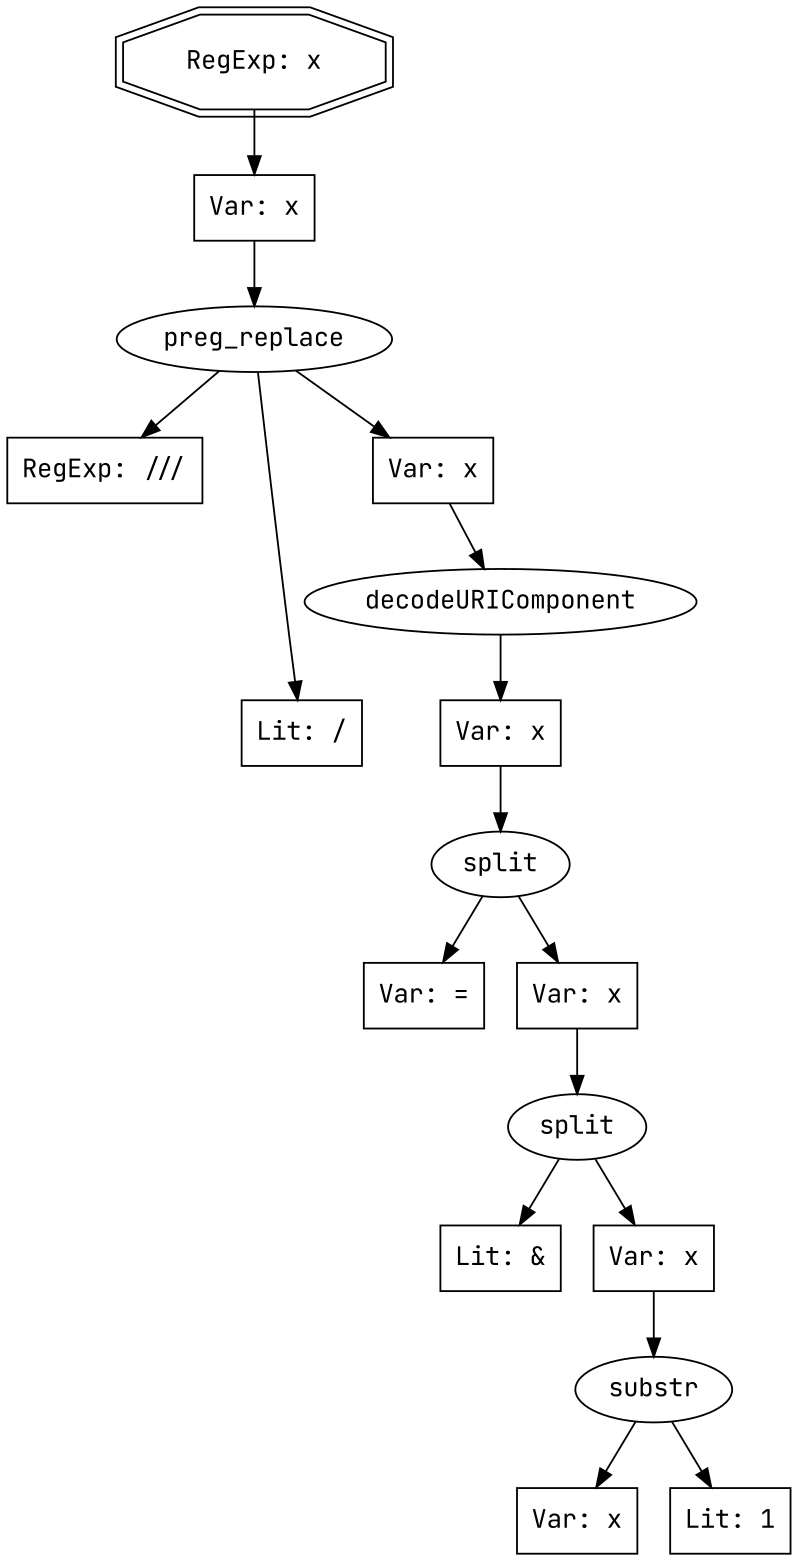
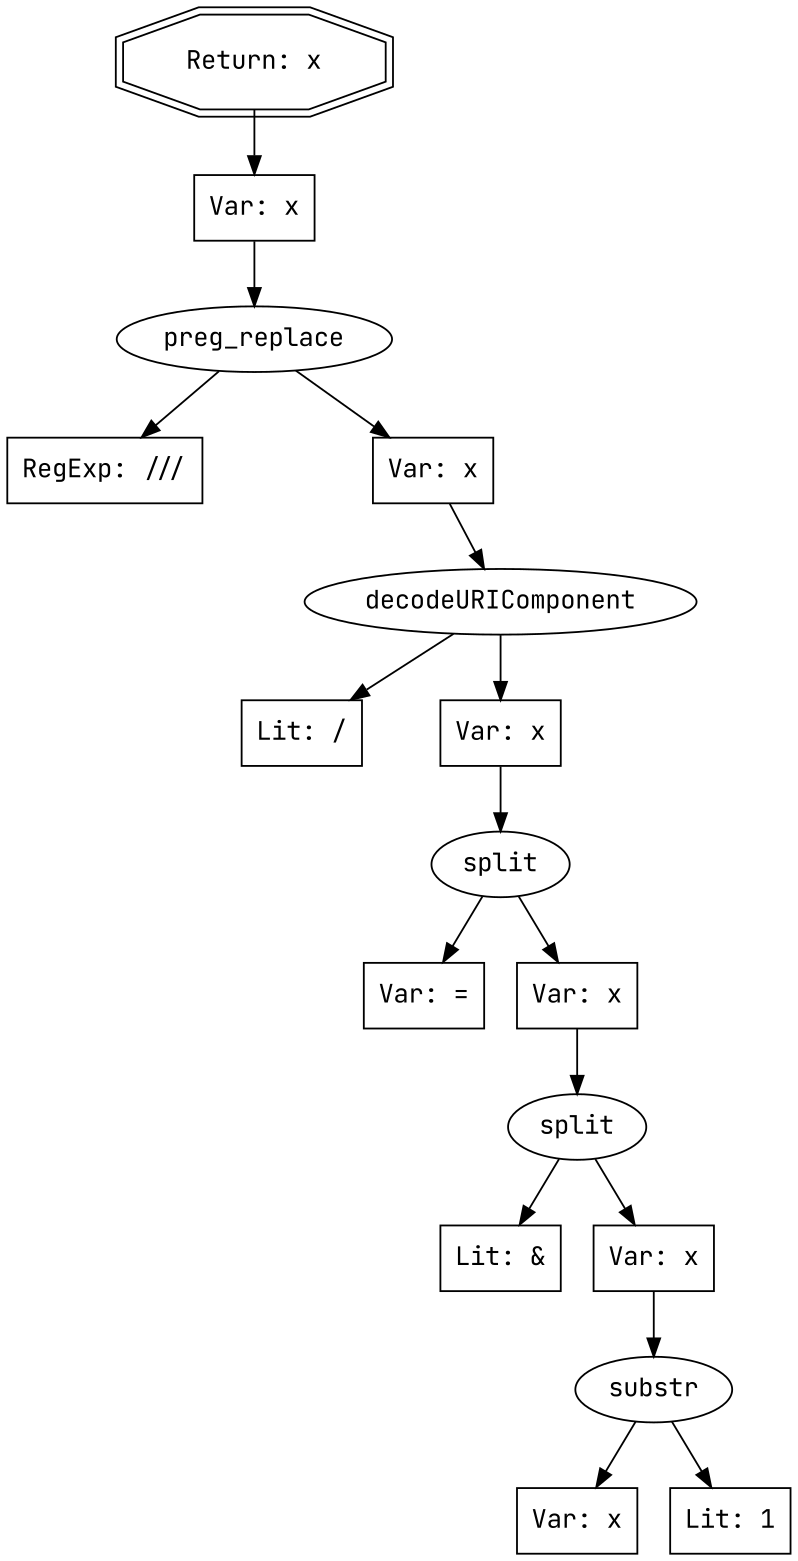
(254, 62) -> (254, 62)
(276, 527) -> (410, 662)
